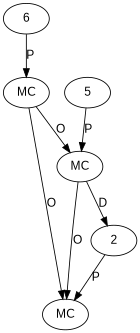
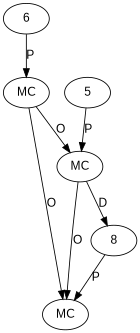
(114, 241) -> (114, 241)
